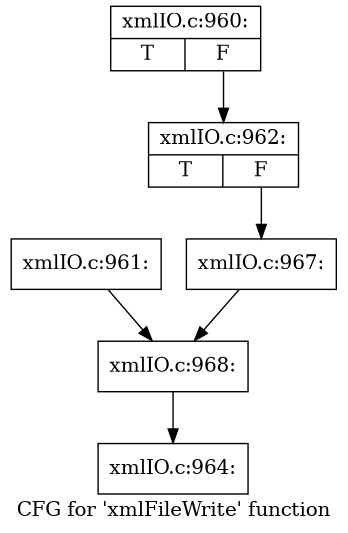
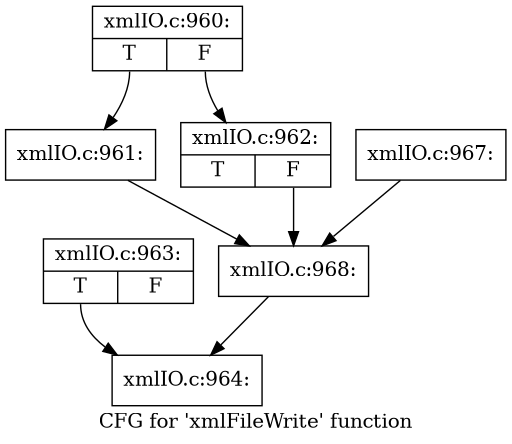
none -> (125, 96)
(261, 206) -> (294, 210)
none -> (118, 271)
